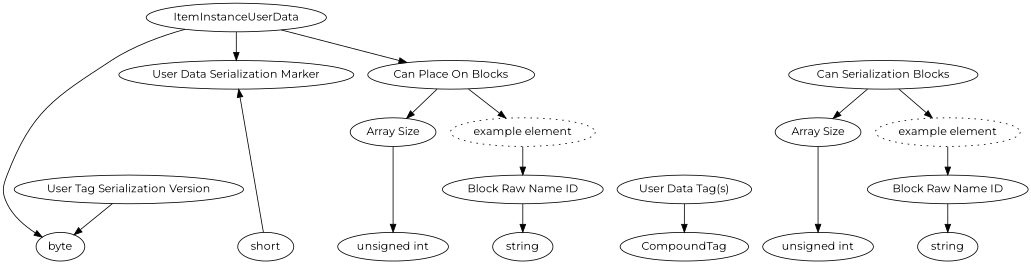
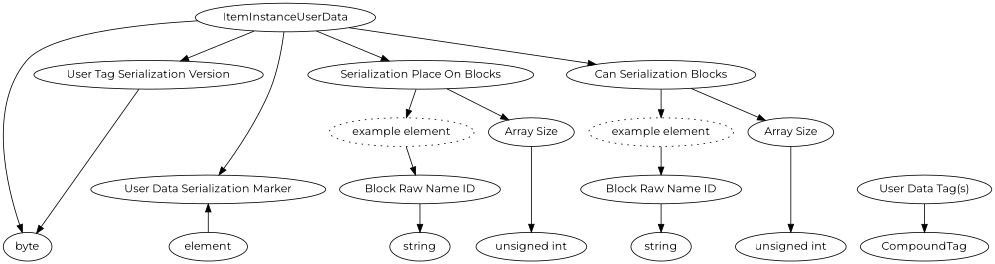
none -> (221, 45)
none -> (469, 45)
(451, 75) -> (421, 75)
(266, 247) -> (208, 247)
